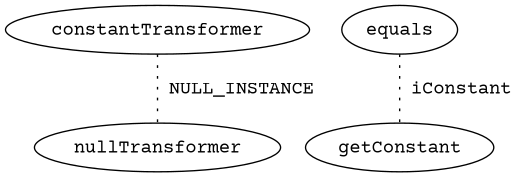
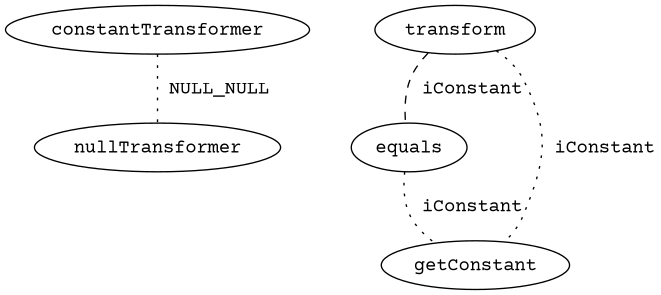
none -> (455, 30)
(236, 89) -> (214, 89)
